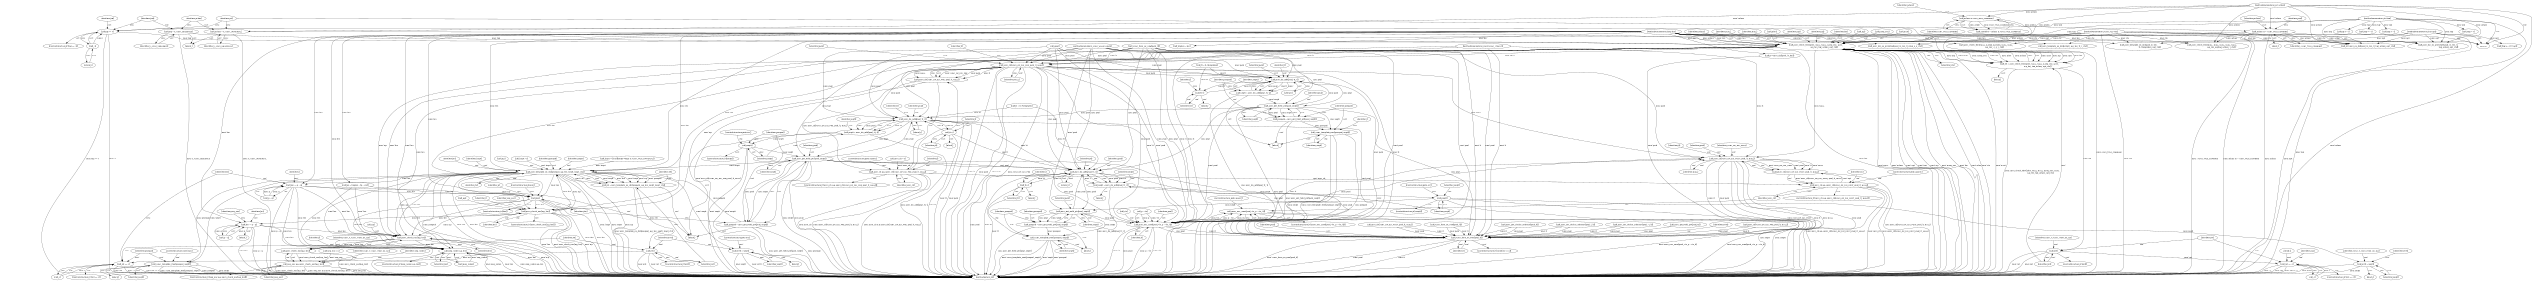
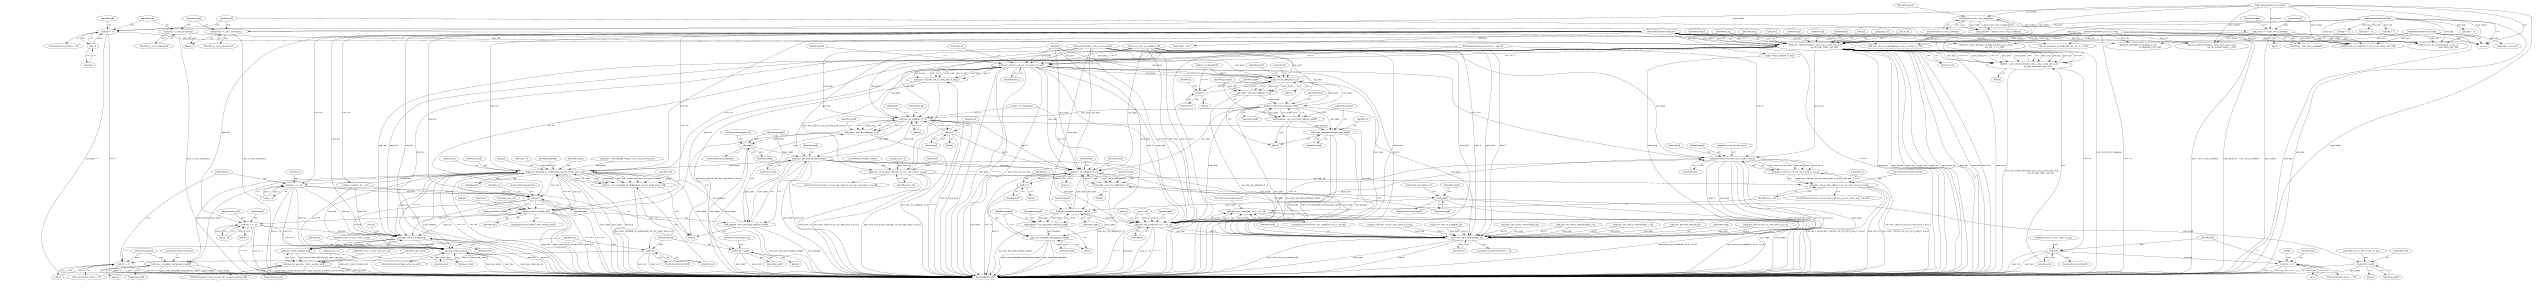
(1943, 32) -> (1943, 32)
